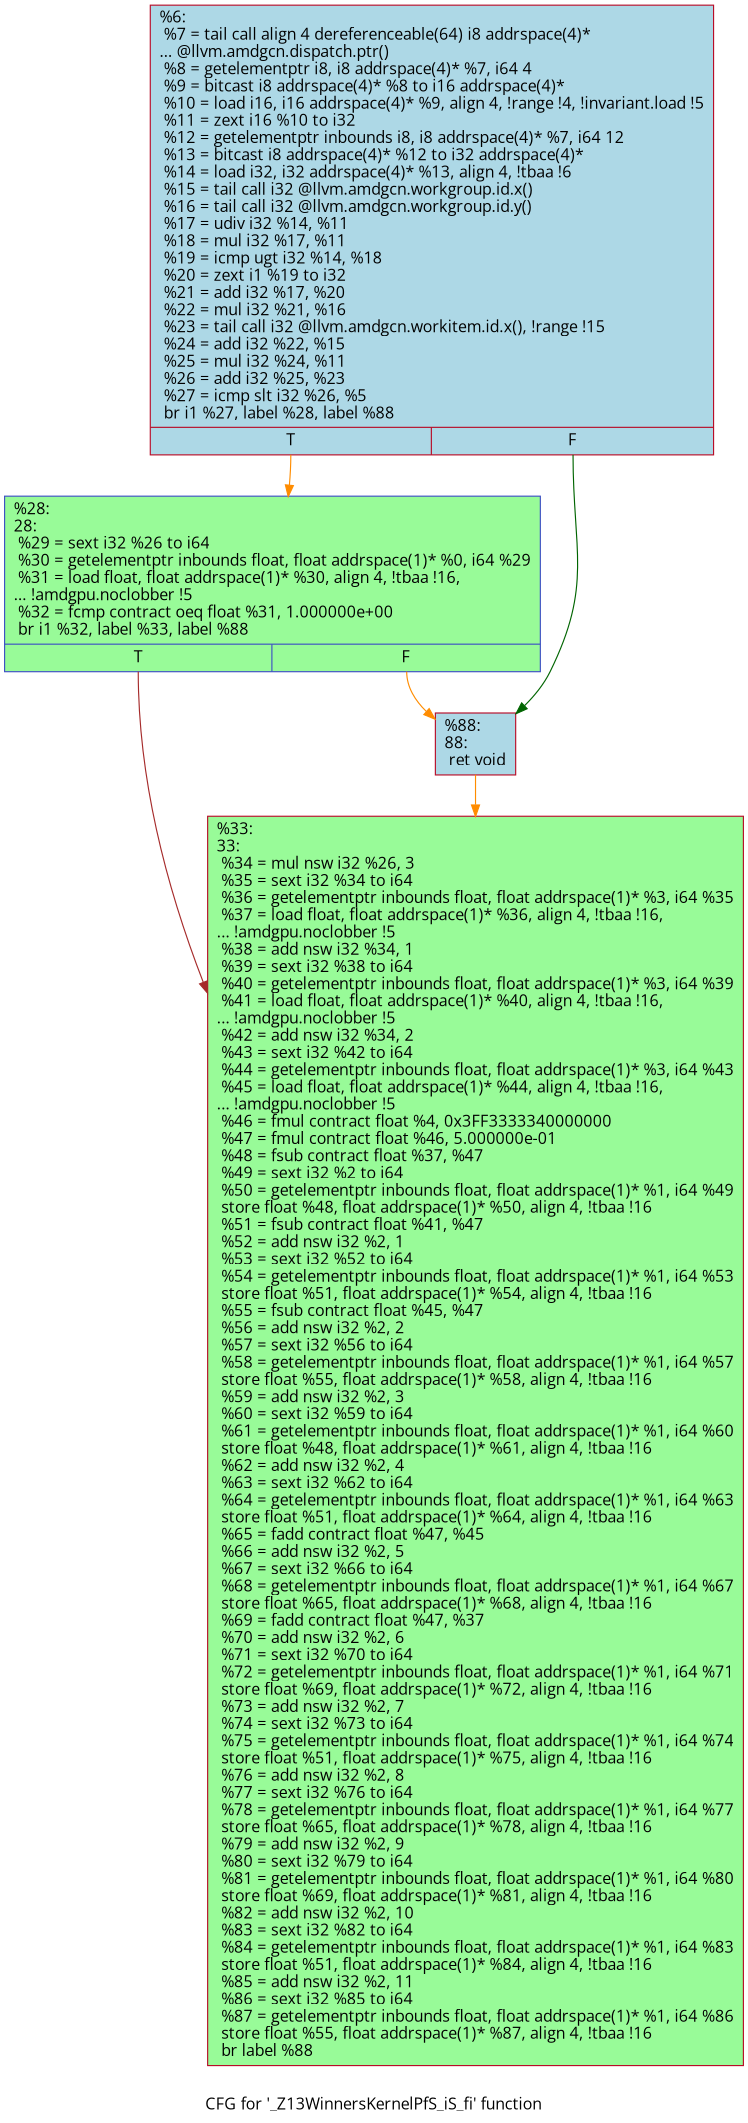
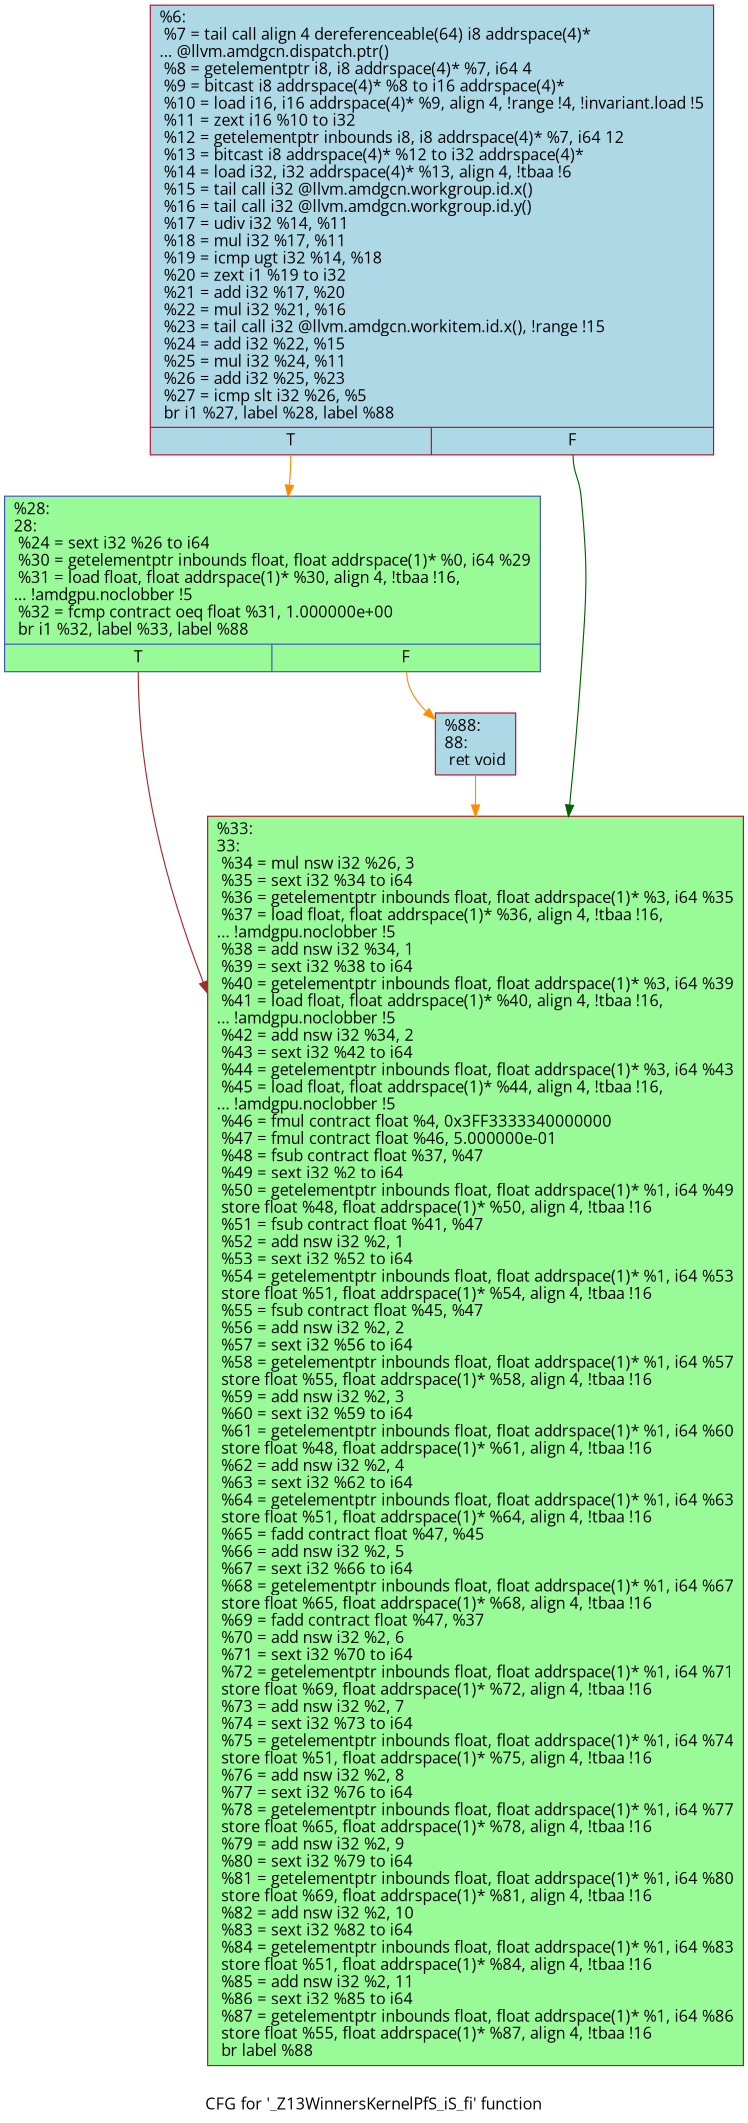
(112, 544) -> (112, 544)
(576, 587) -> (584, 630)
